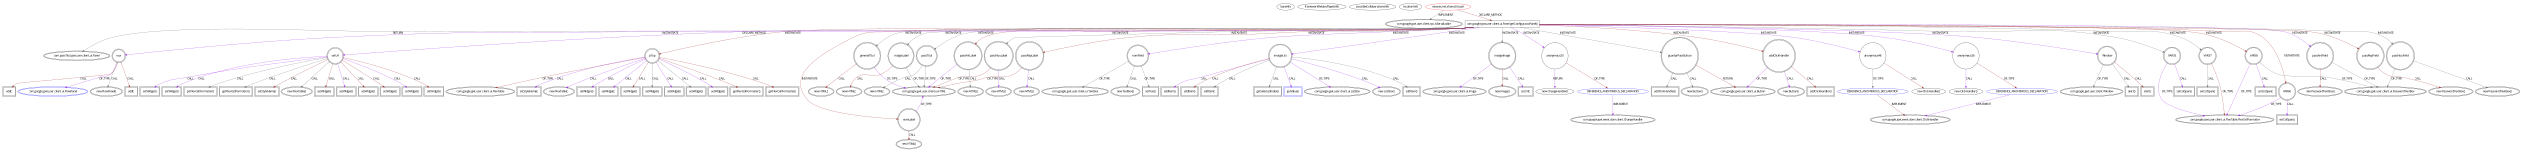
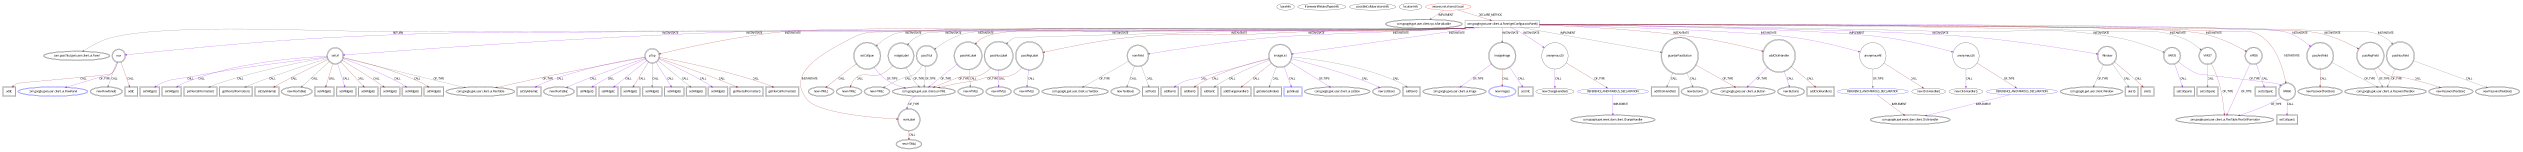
(754, 33) -> (754, 33)
(1568, 33) -> (1568, 33)
(1857, 33) -> (1857, 33)
(867, 56) -> (867, 56)
none -> (403, 73)
(2313, 77) -> (2378, 77)
(1150, 79) -> (1150, 79)
(1558, 79) -> (1558, 79)
(1728, 79) -> (1728, 79)
none -> (1236, 92)
(1502, 92) -> (1502, 92)
(2164, 101) -> (2227, 77)
(920, 105) -> (910, 100)
